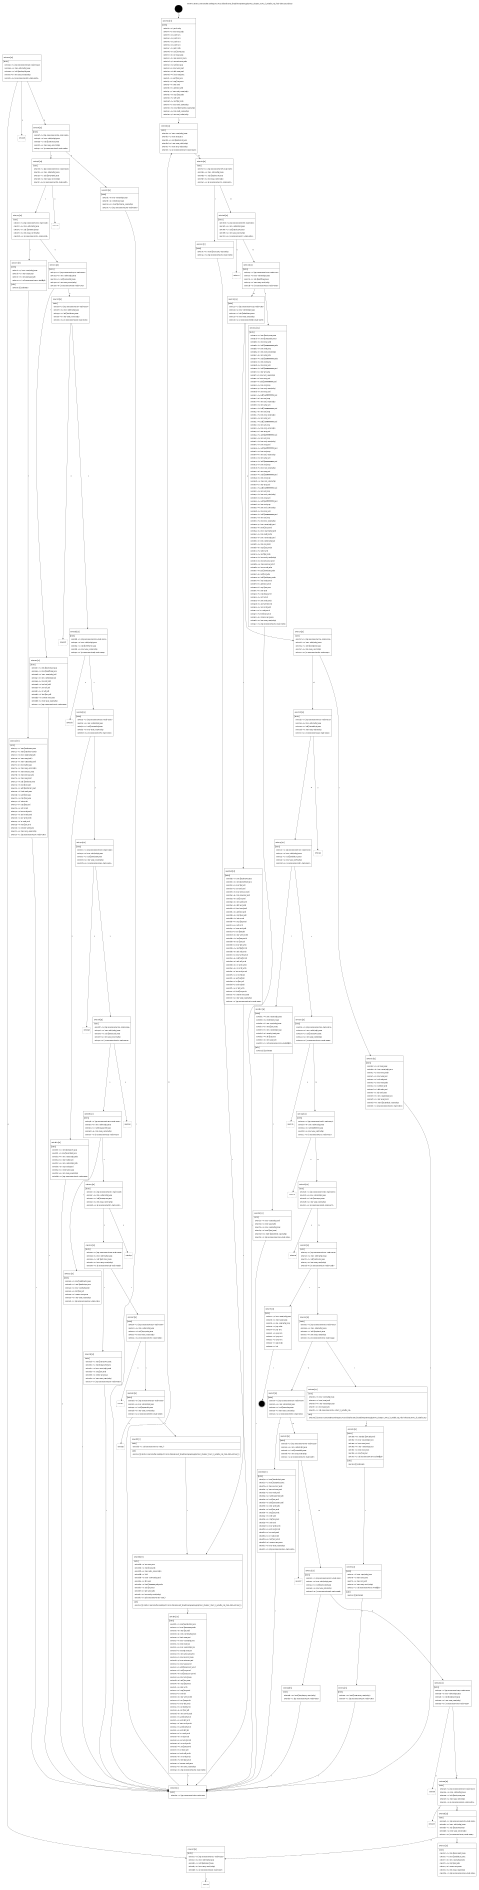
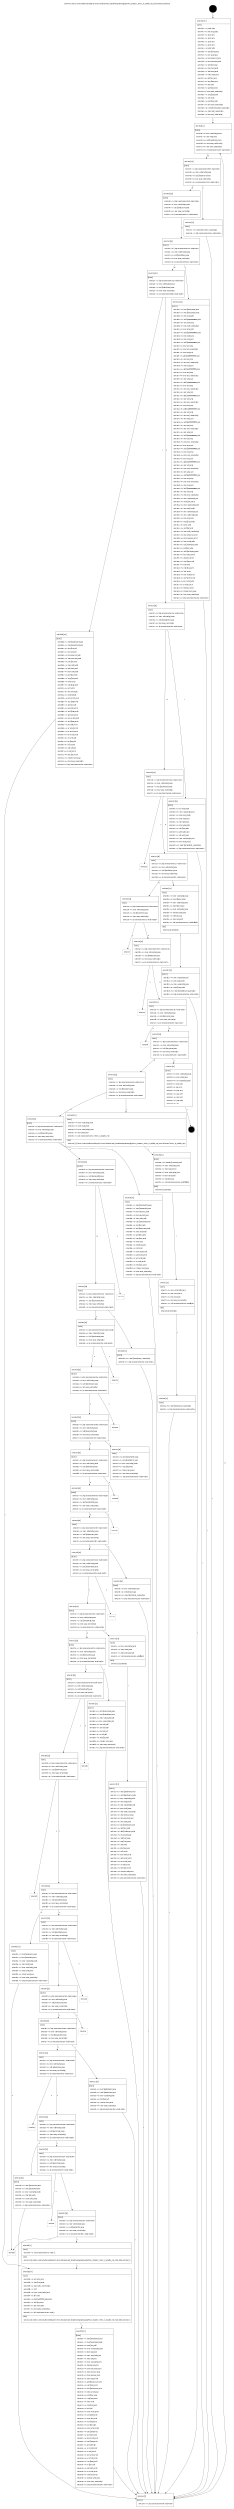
(236, 275) -> none
(7, 1044) -> (90, 1480)
(61, 1524) -> (12, 2116)
